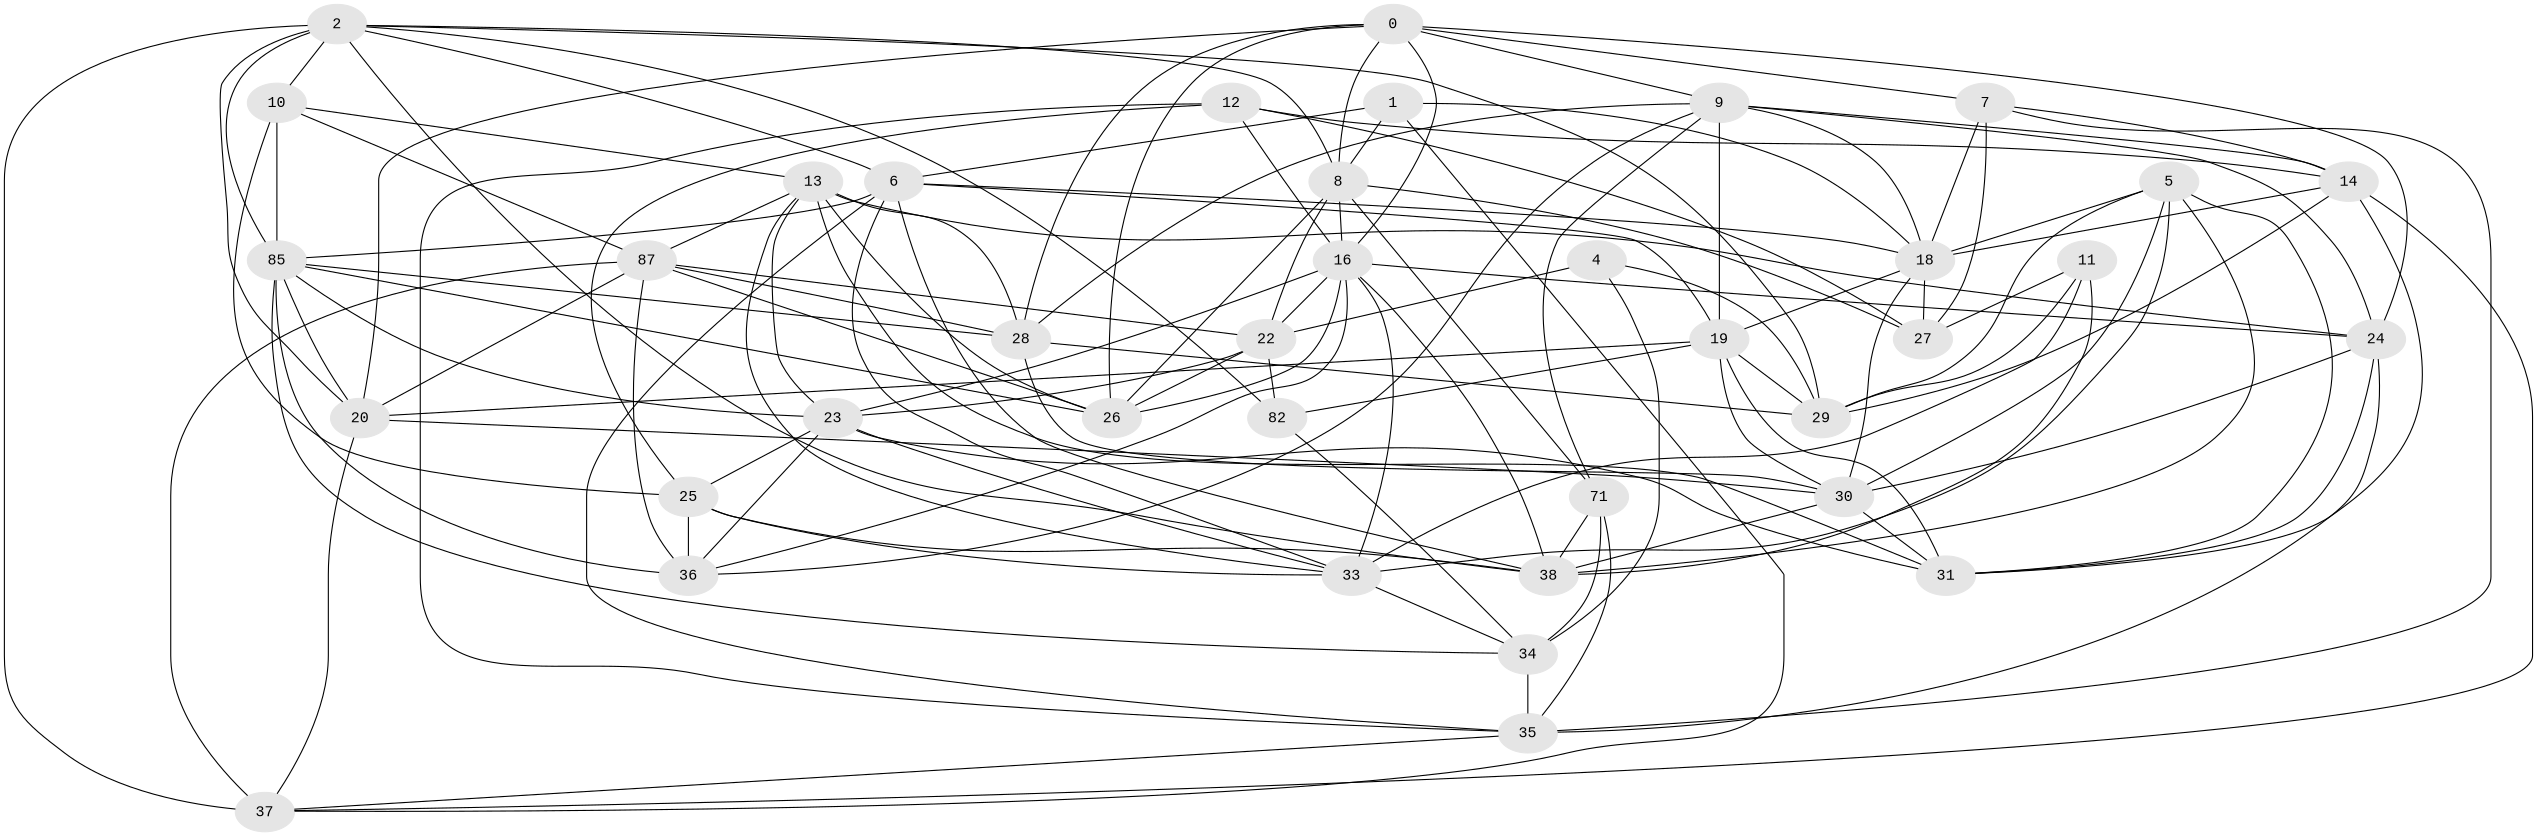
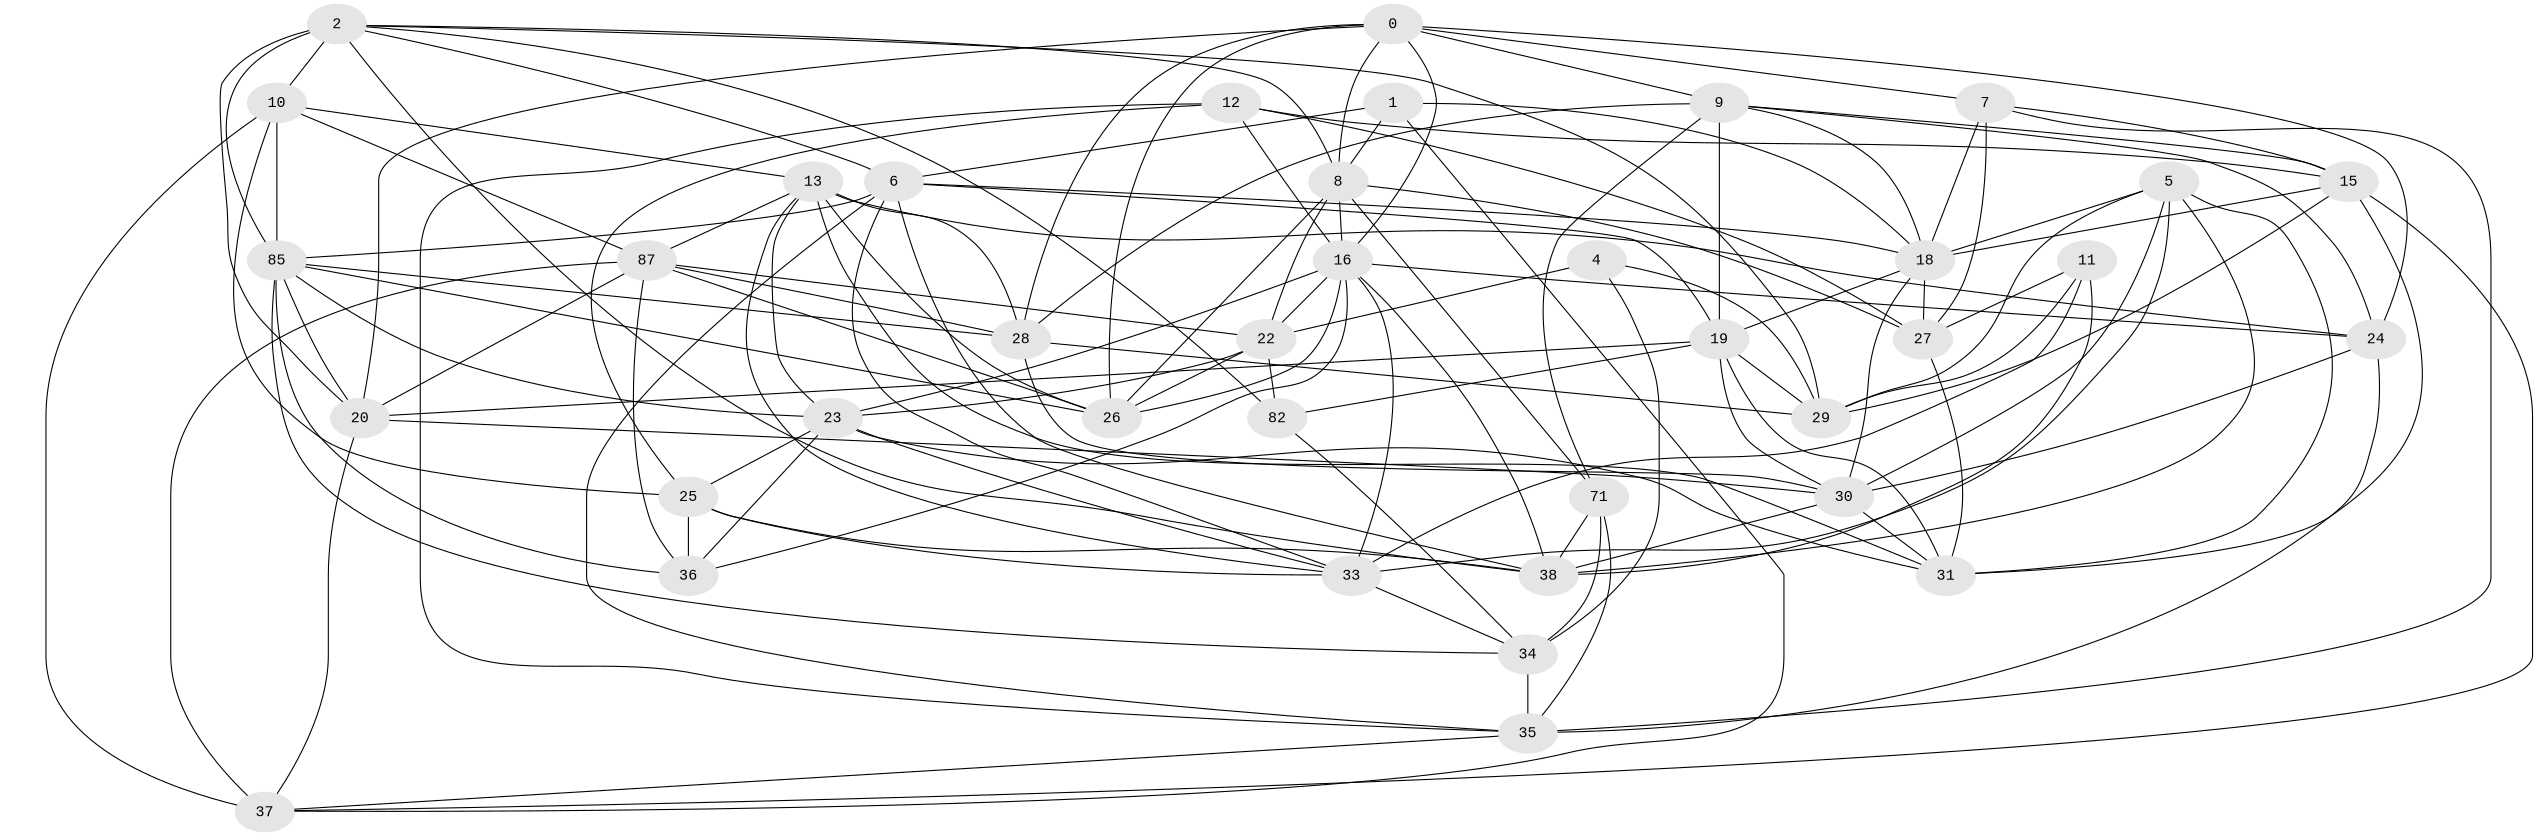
(2349, 182) -> (2349, 182)
(4, 383) -> (46, 477)
(1240, 474) -> none
(2252, 537) -> (1959, 456)
